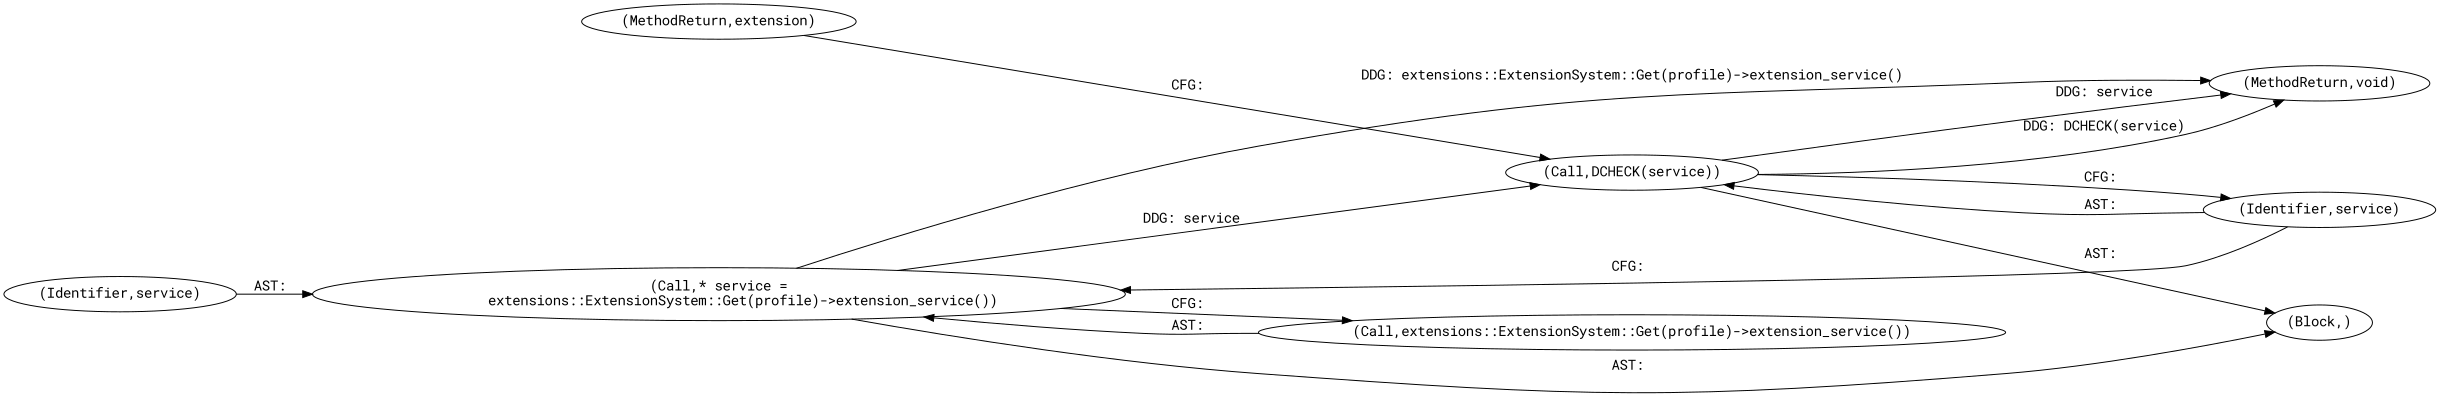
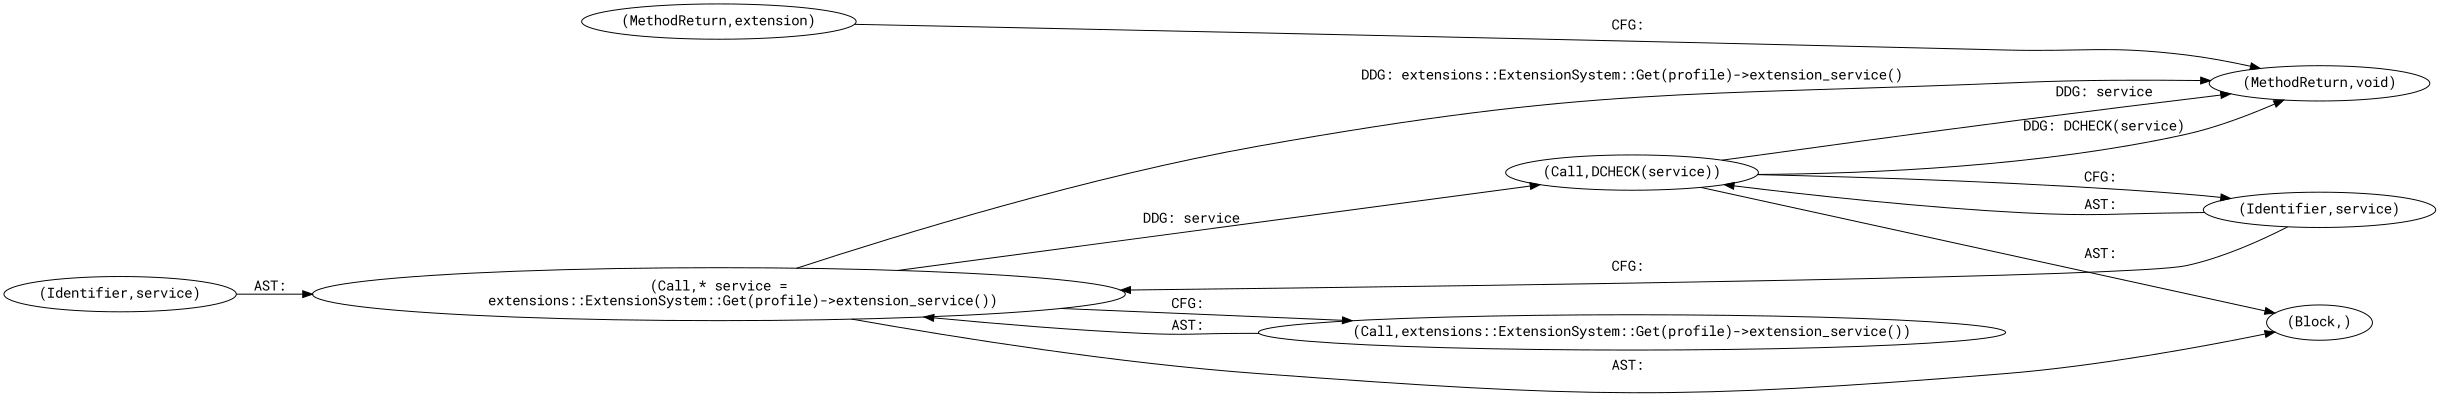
(1172, 96) -> (1553, 39)
